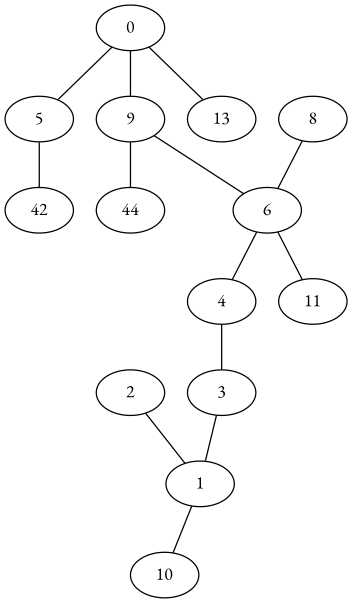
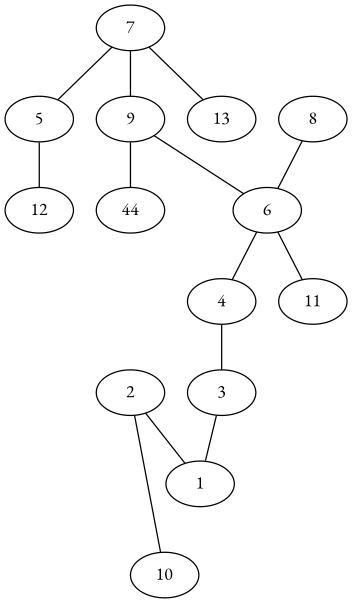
(130, 28) -> (130, 28)
(39, 210) -> (39, 210)
(182, 530) -> (148, 484)
